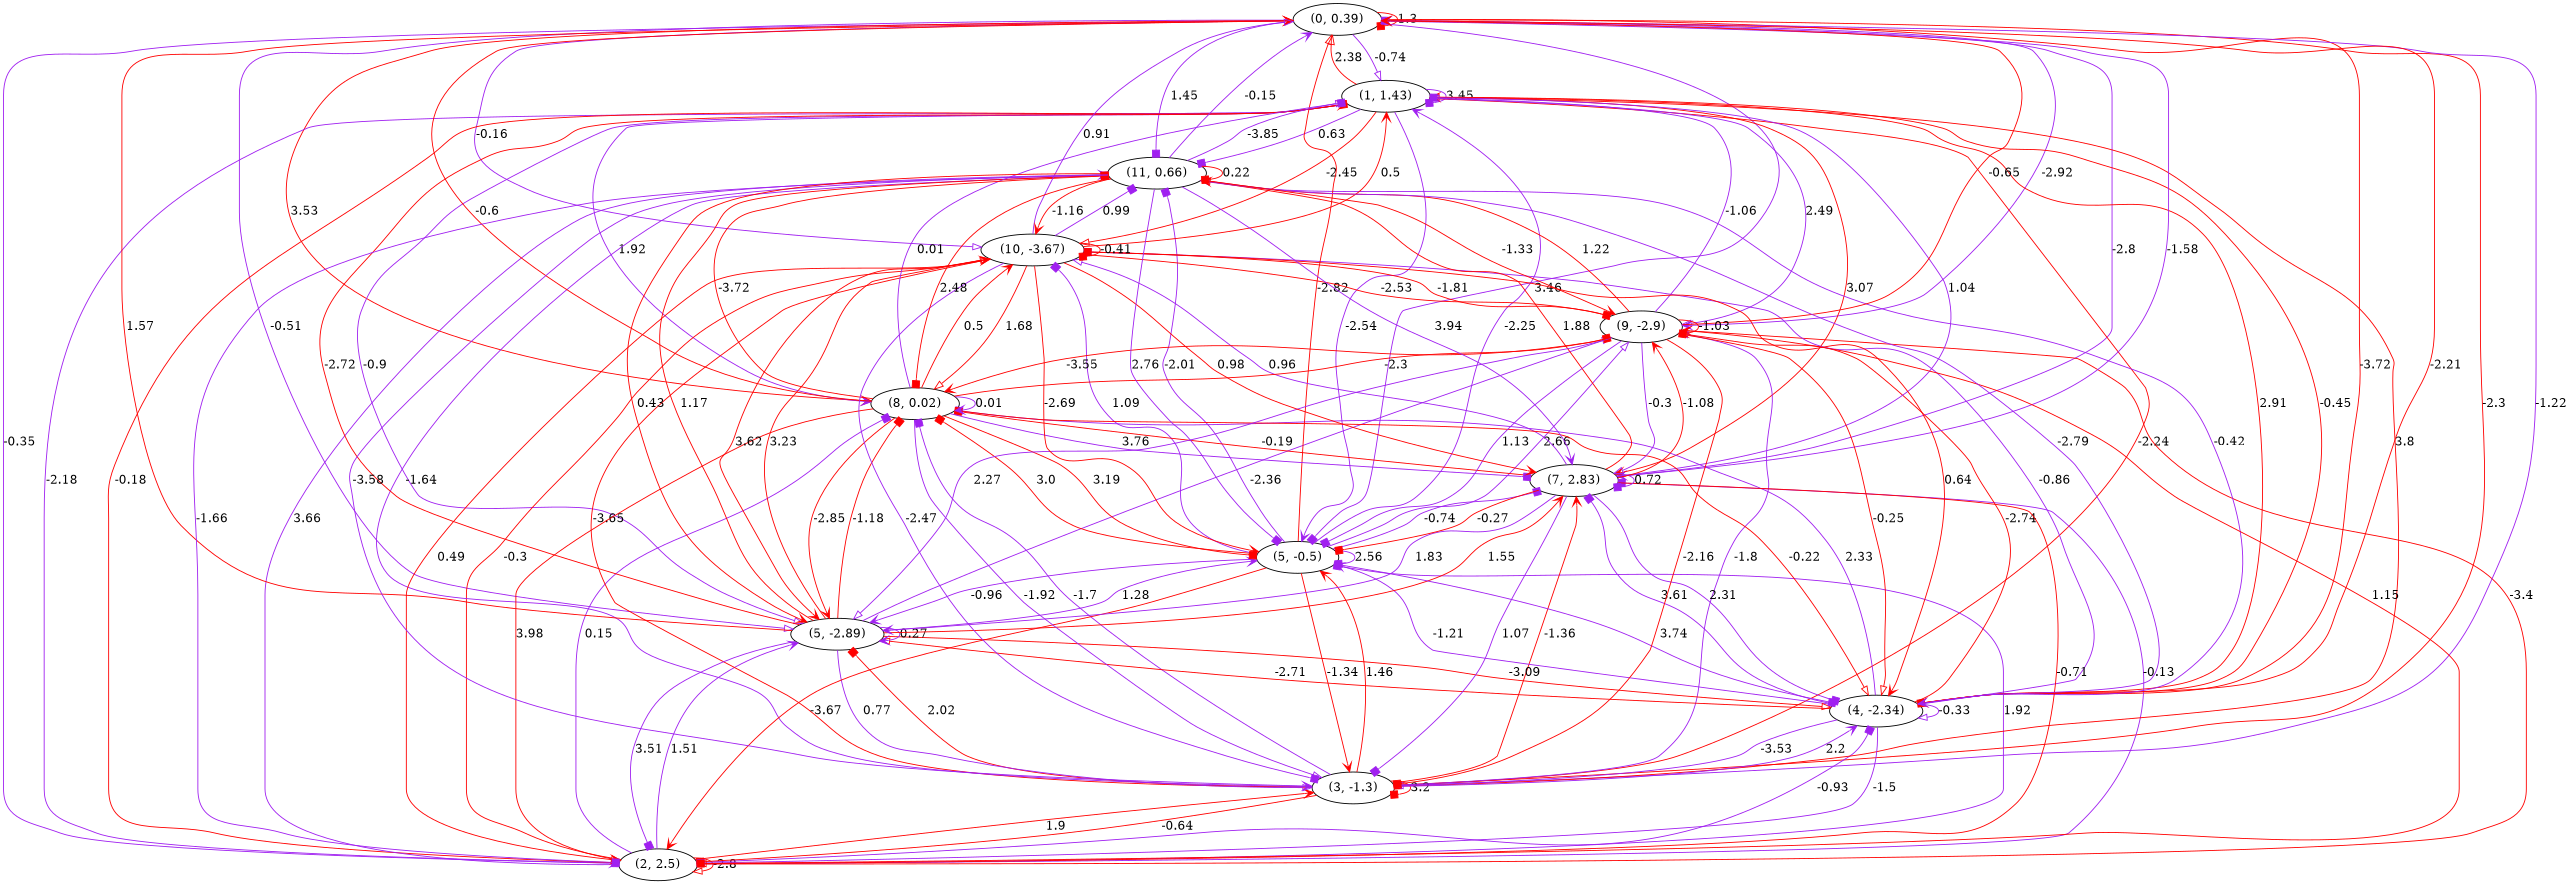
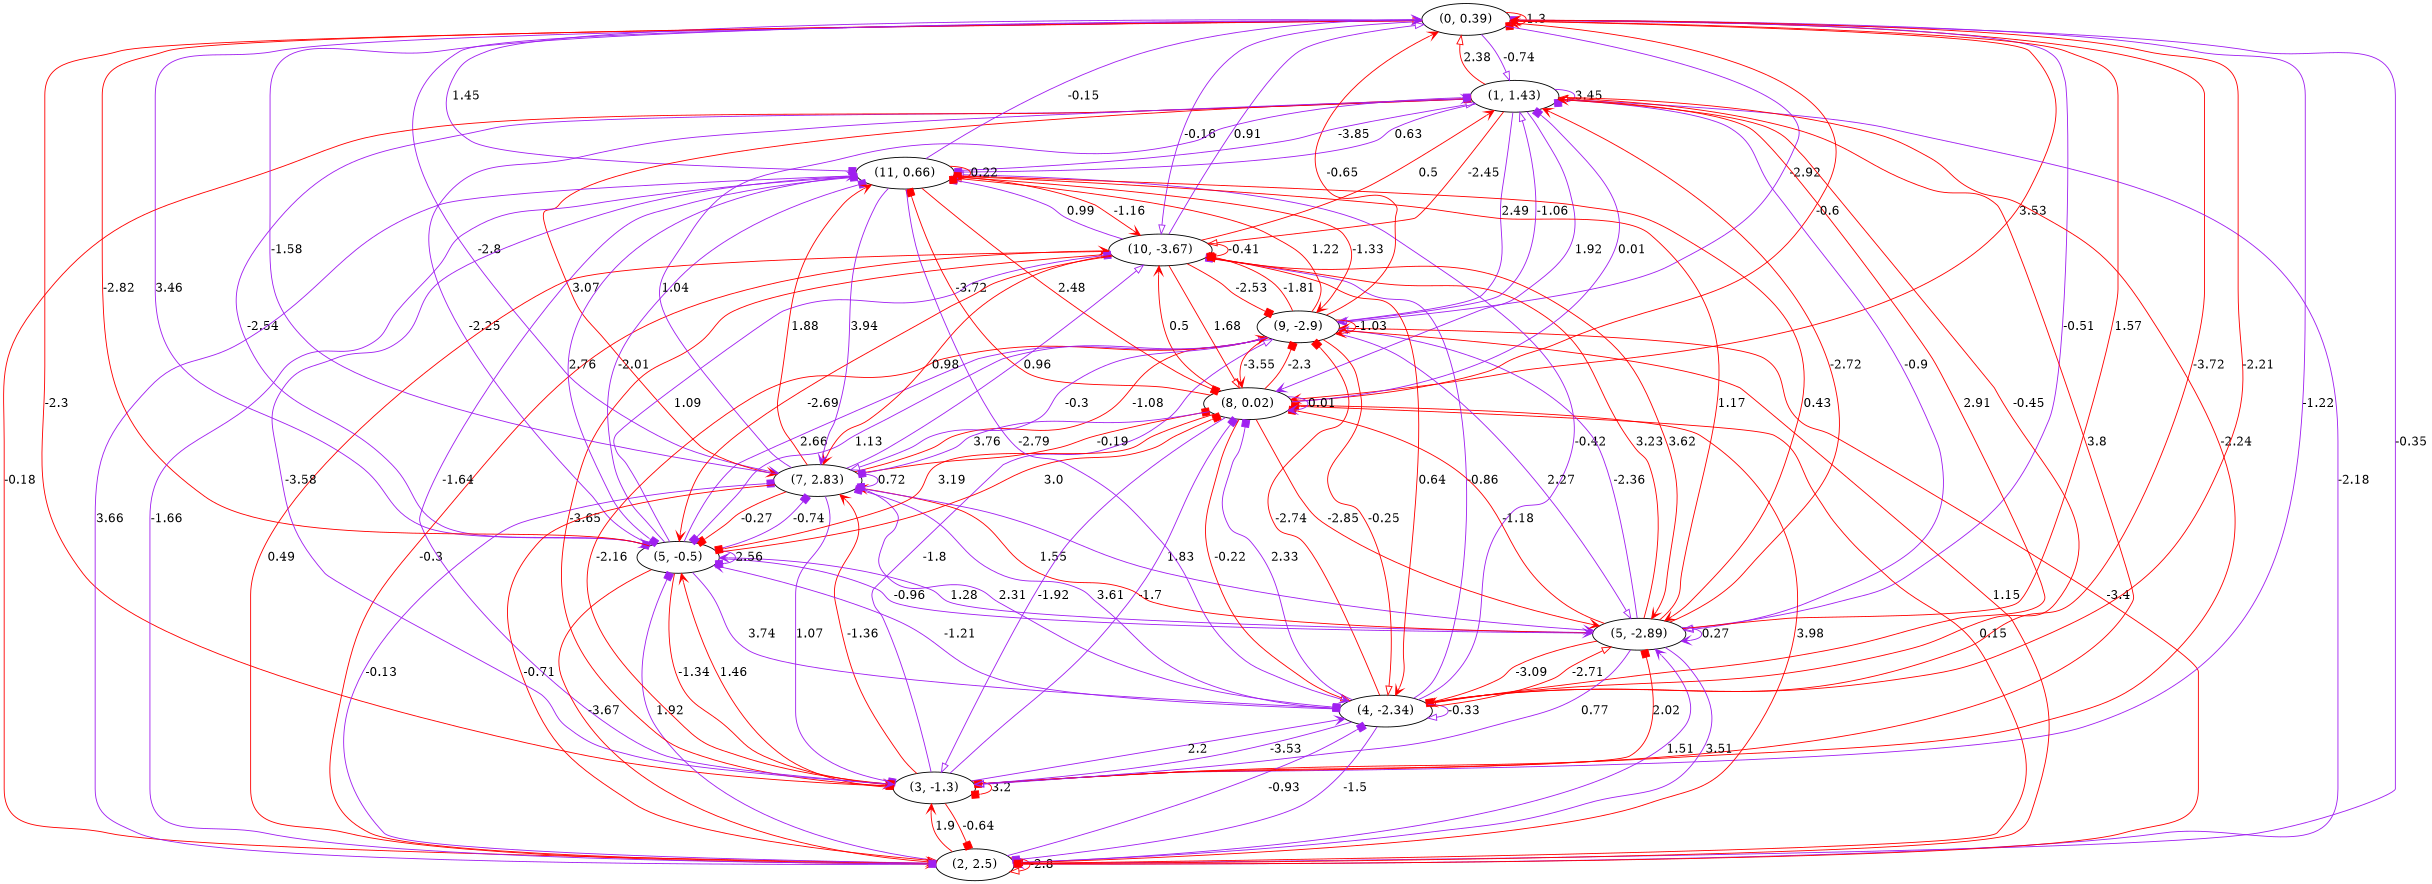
(934, 576) -> none
(603, 588) -> (2022, 795)
